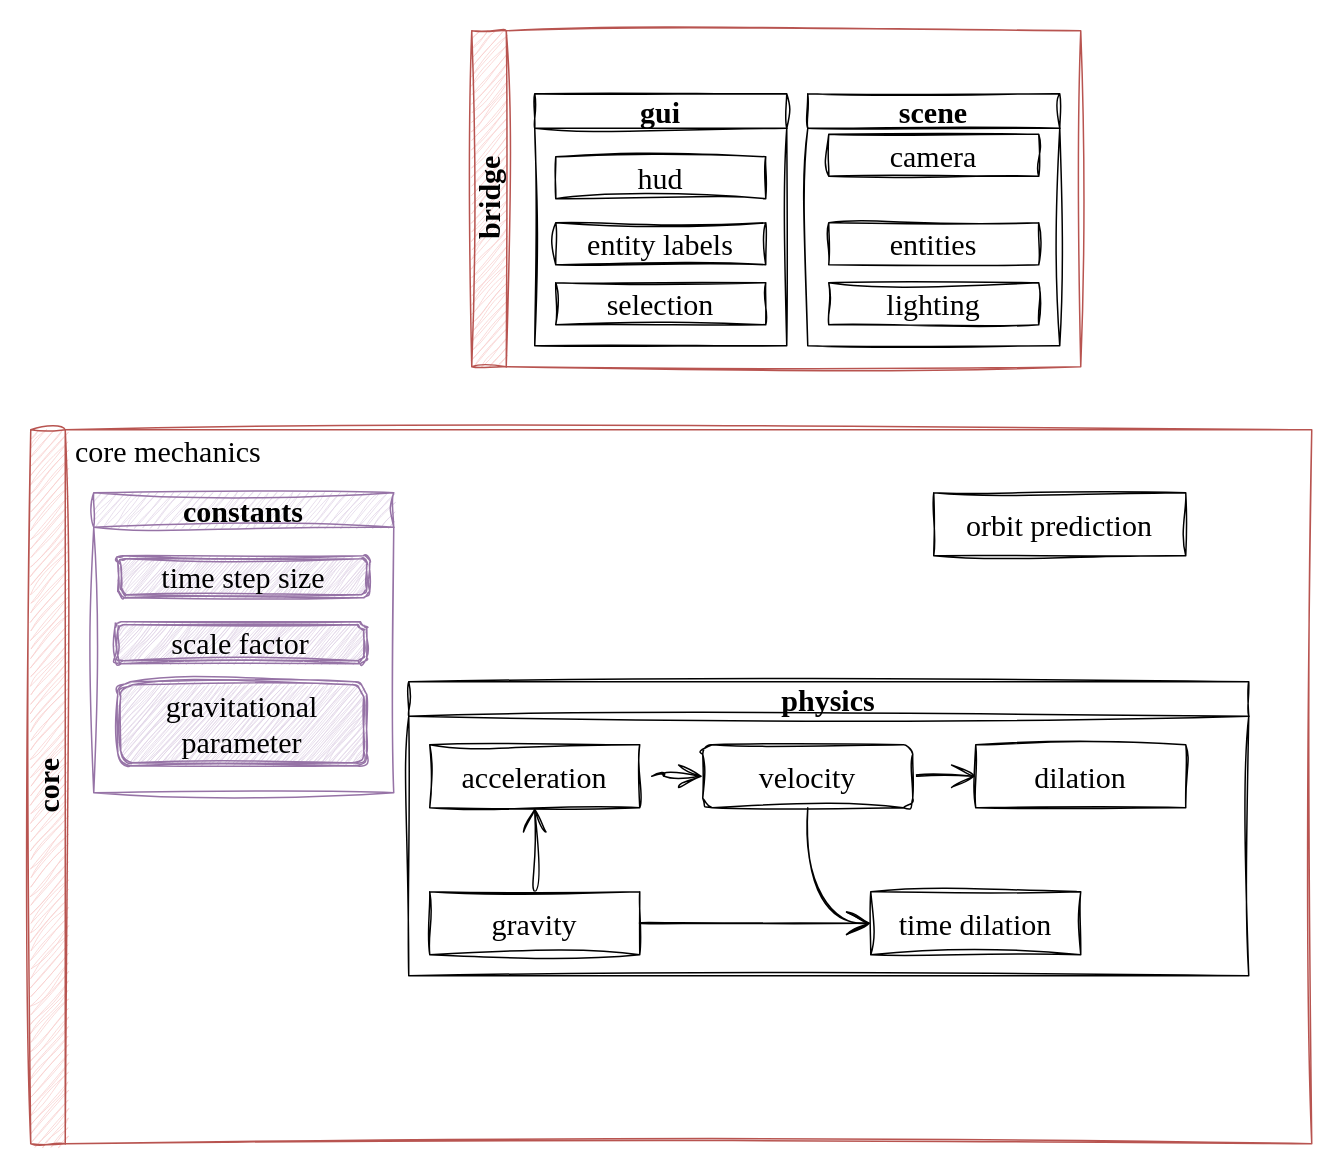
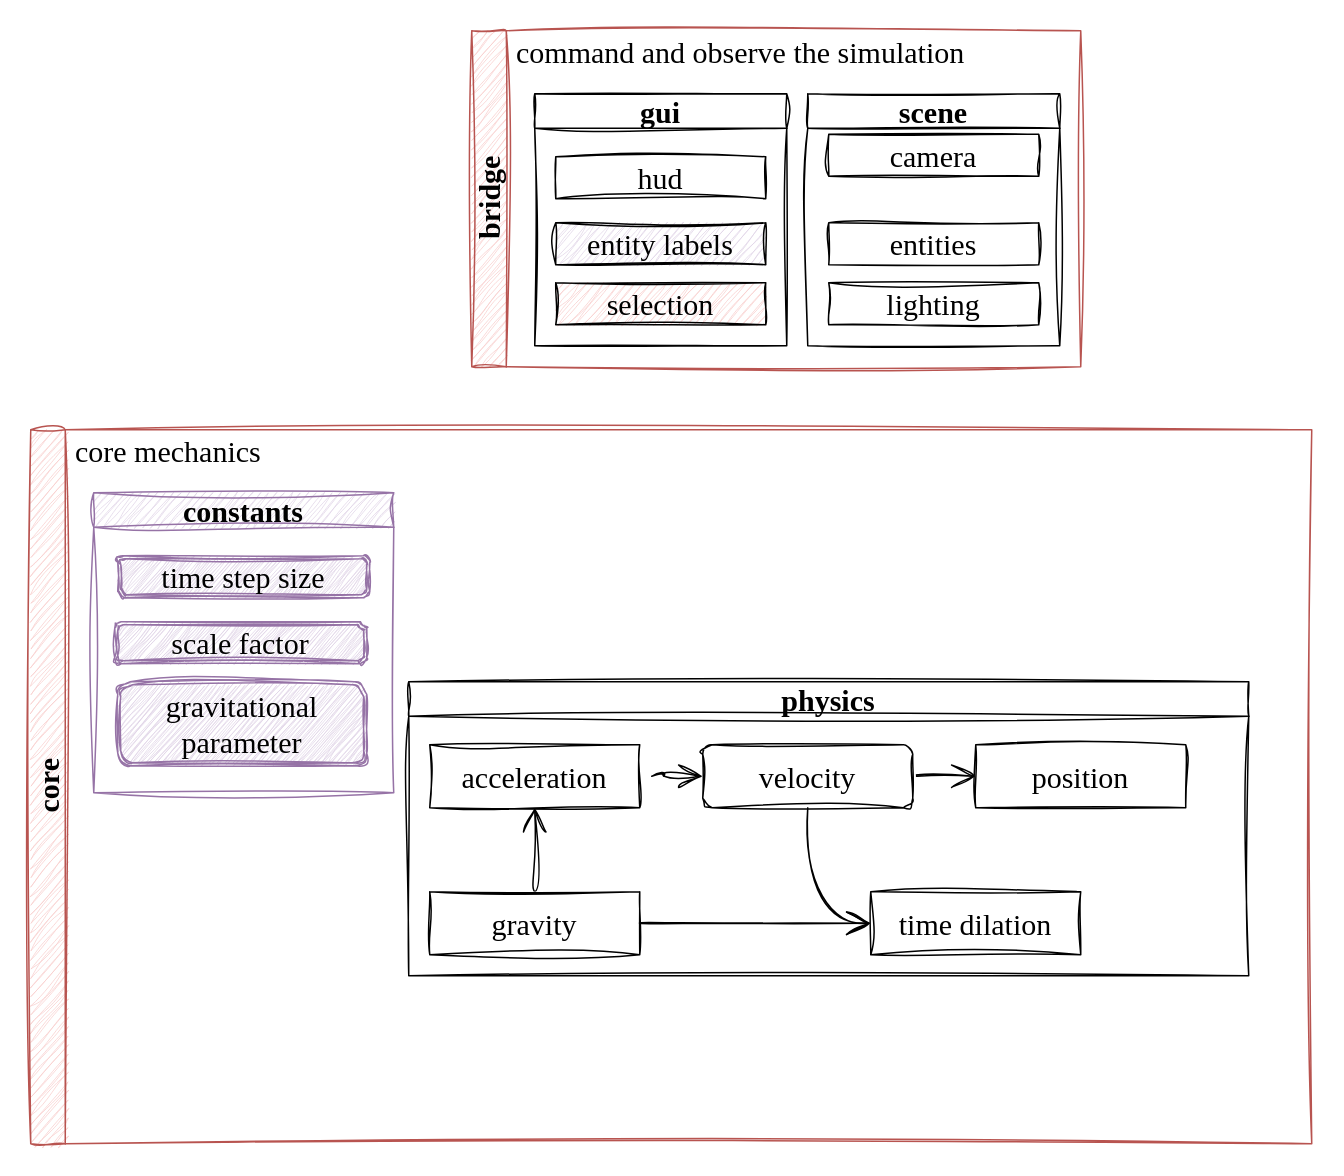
none -> (776, 52)
(661, 244) -> (661, 244)
(661, 304) -> (661, 304)
(1060, 524) -> none
(1081, 776) -> (1081, 776)
